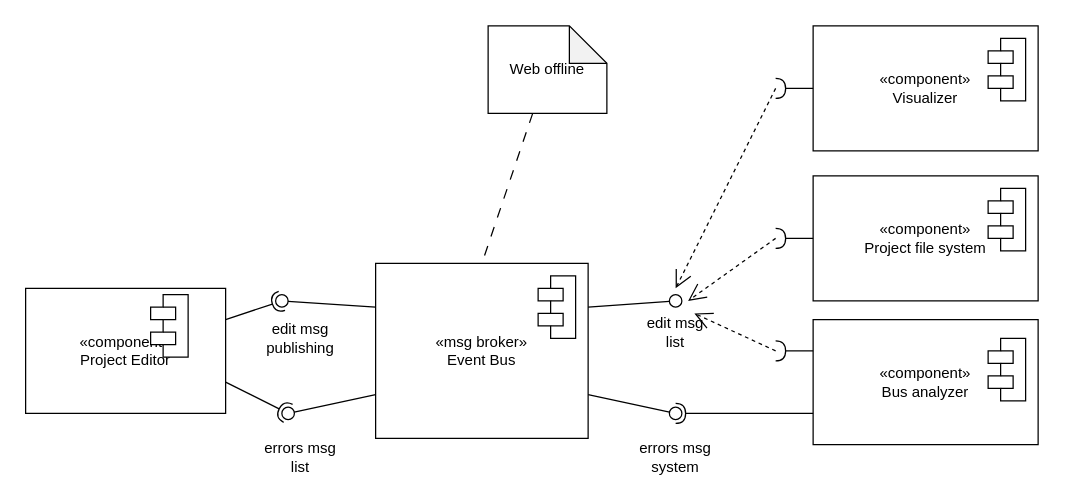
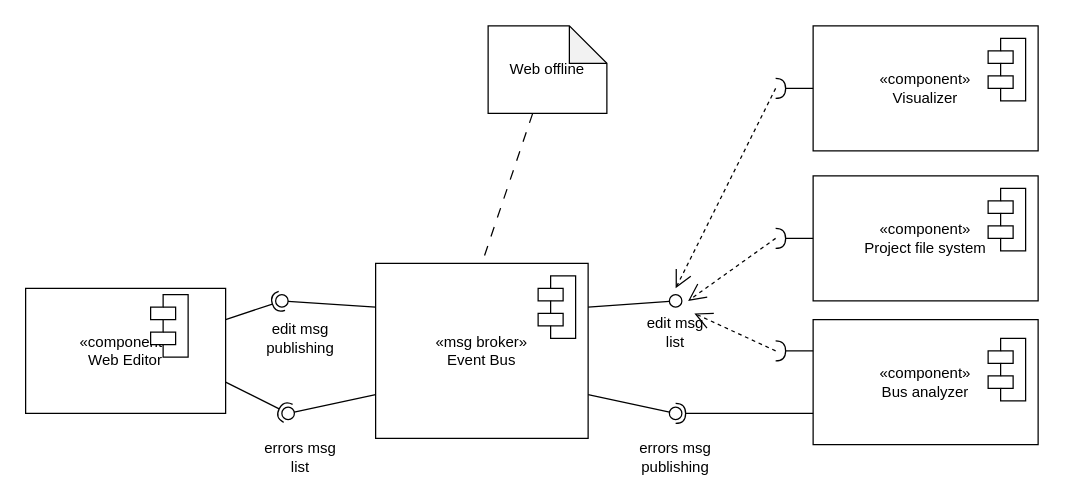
(126, 351) -> (126, 351)
(676, 457) -> (676, 457)
